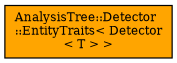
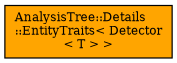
(89, 32) -> (89, 32)
